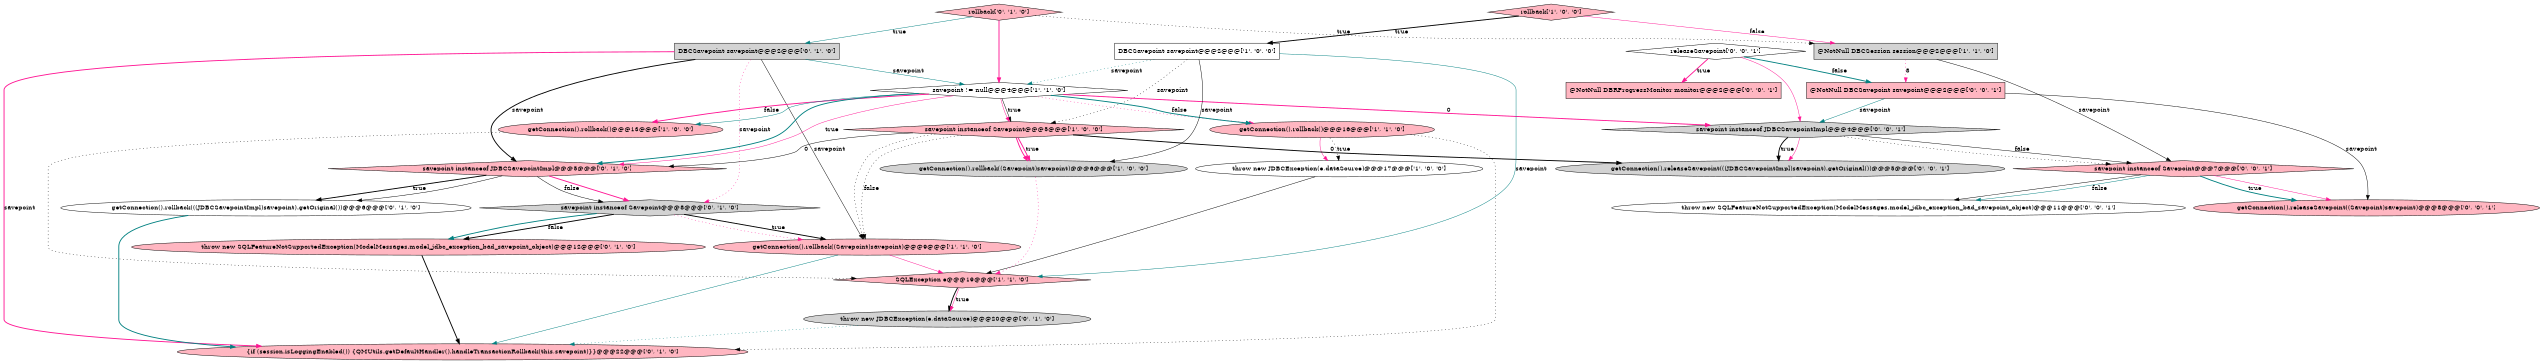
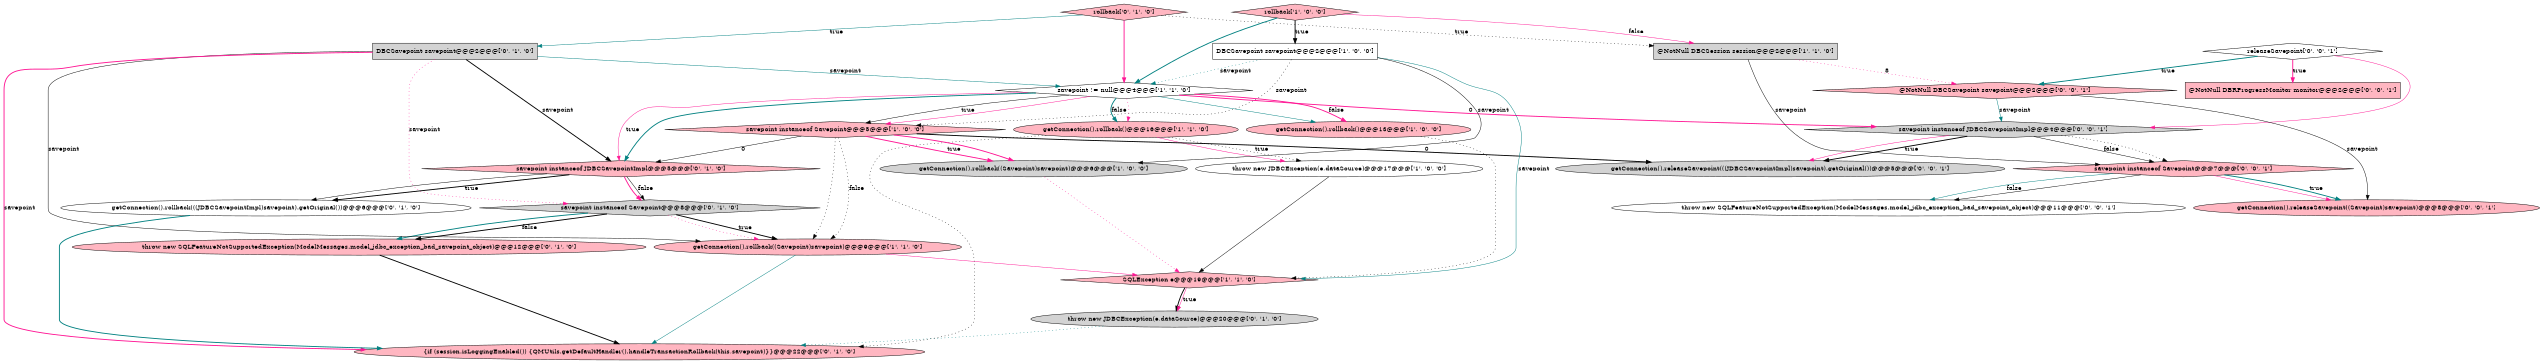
none -> (1206, 44)
(1840, 71) -> (2168, 71)
(1906, 90) -> (1995, 90)
